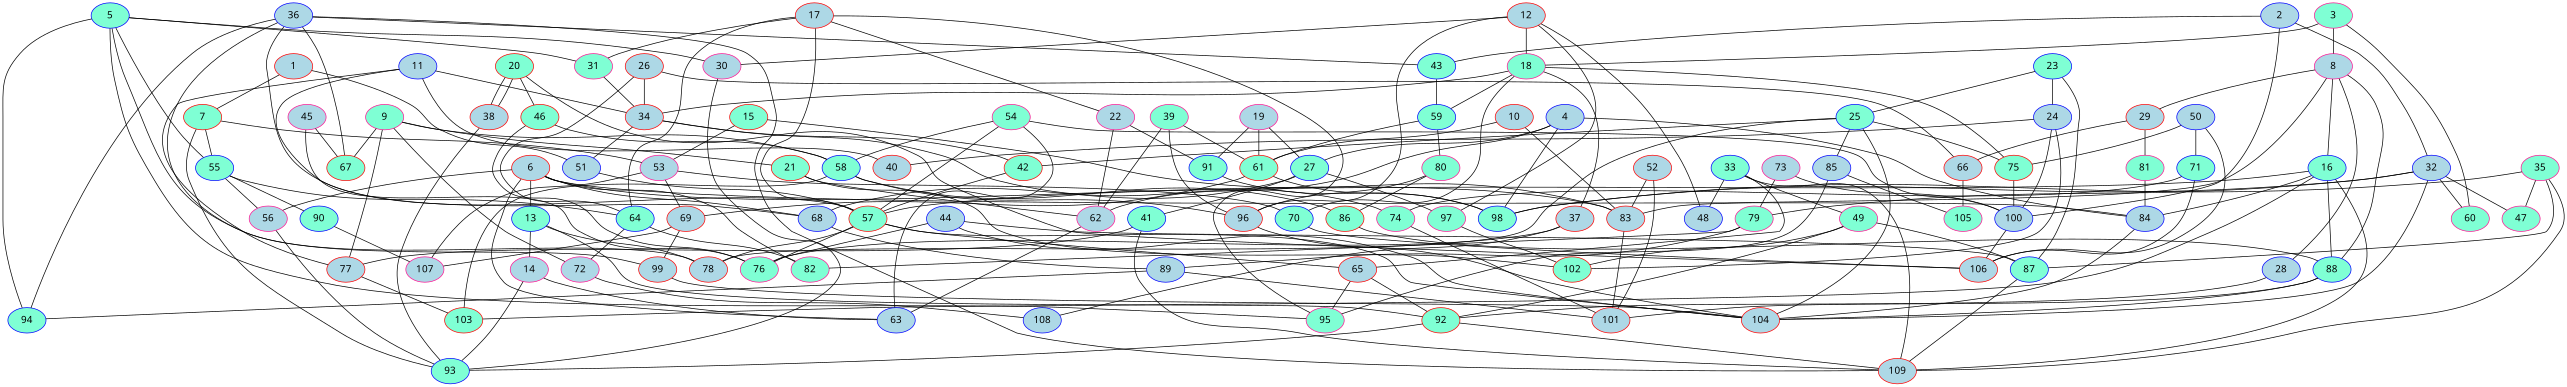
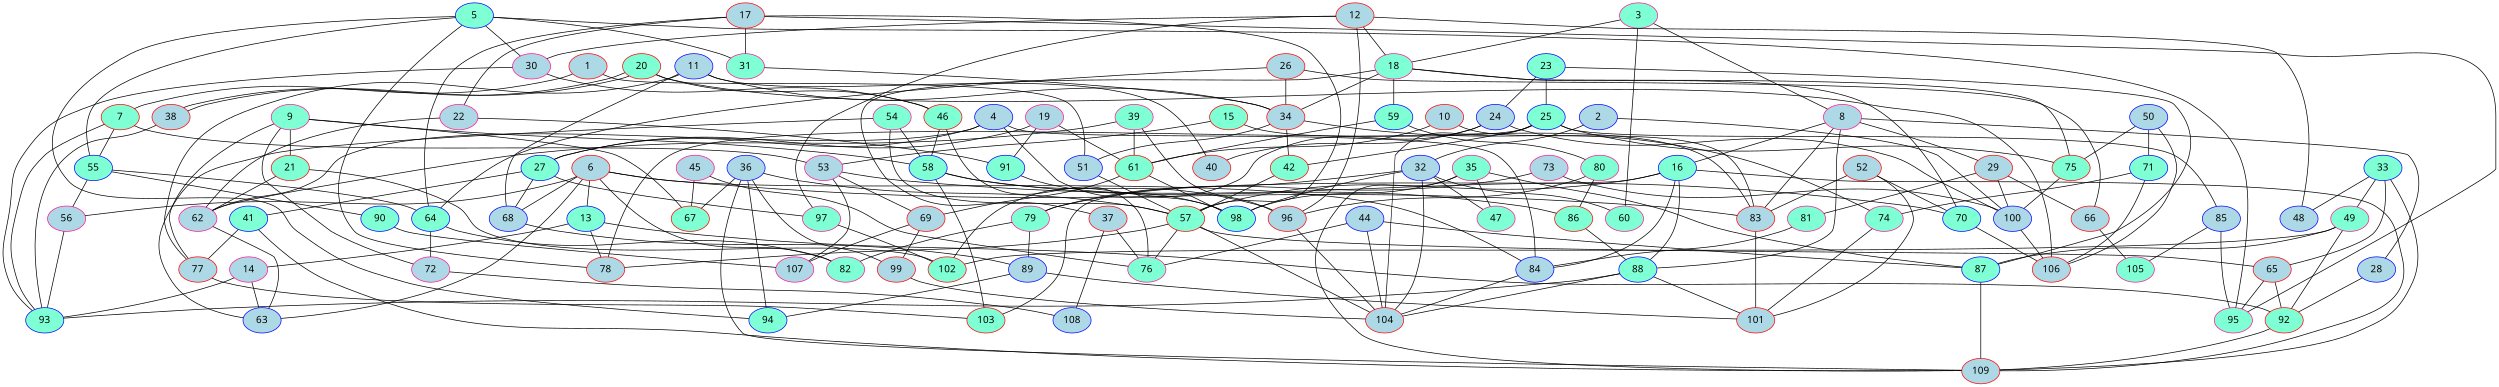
(1437, 66) -> none
none -> (700, 92)
(1474, 132) -> (2002, 191)
none -> (1921, 198)
(947, 358) -> (881, 305)
